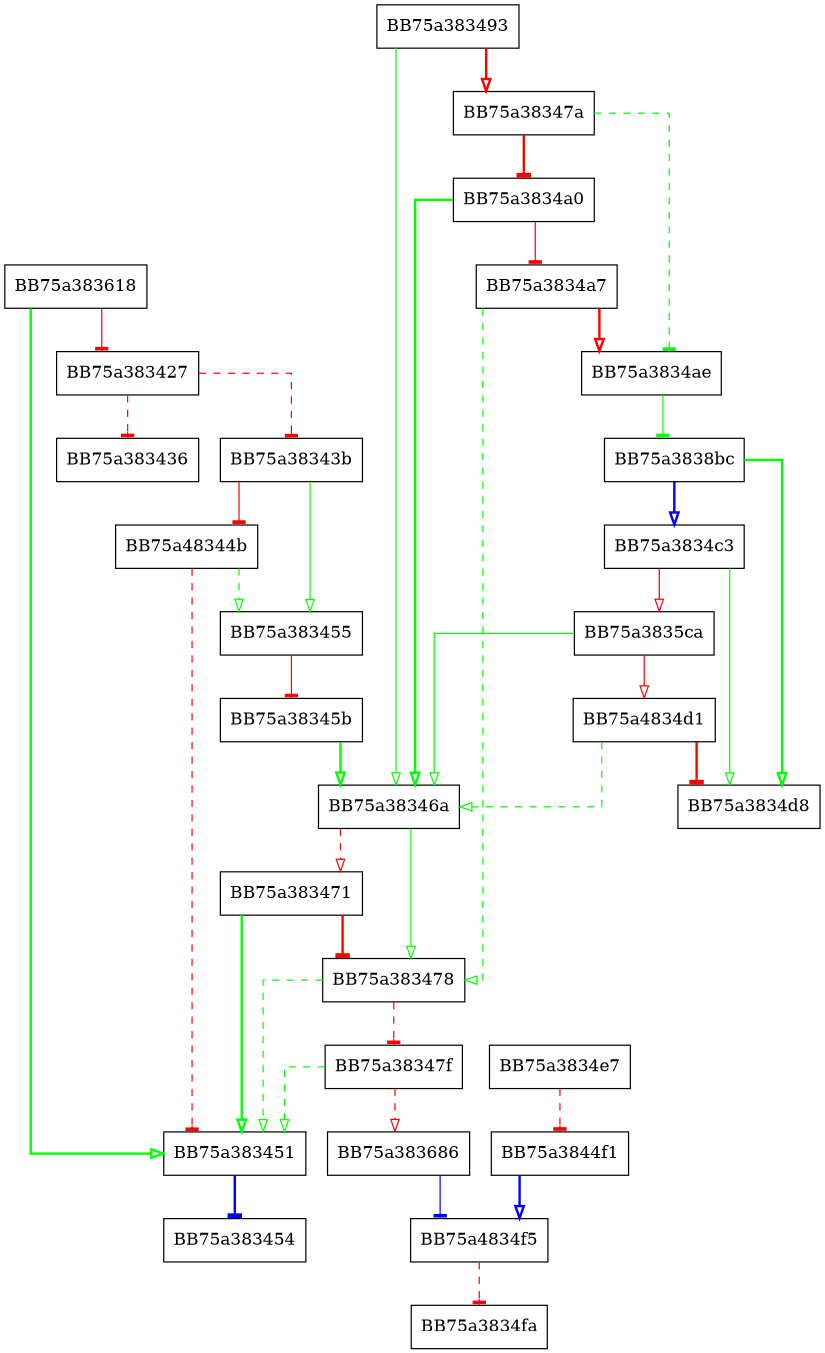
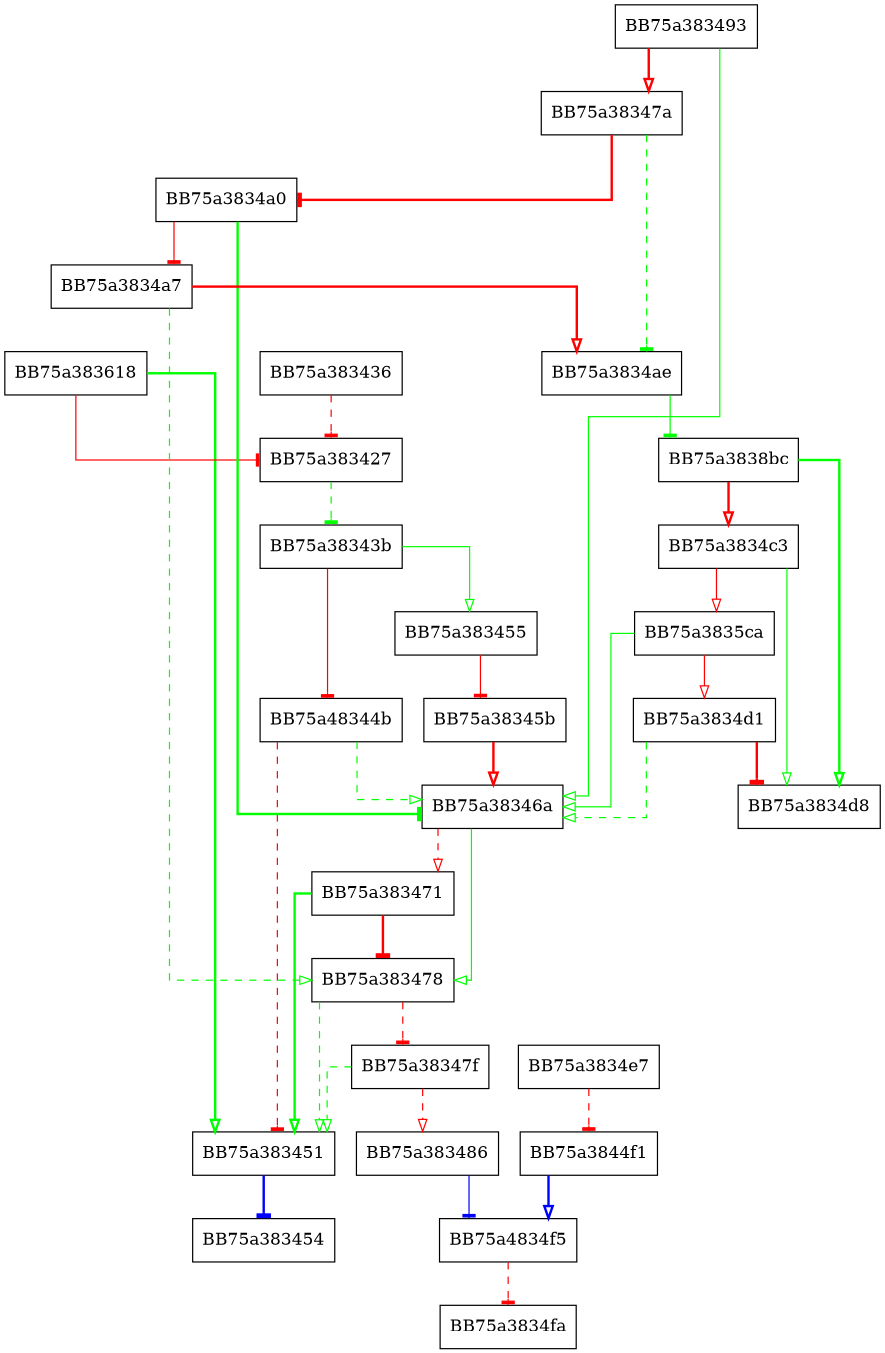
(275, 373) -> (331, 500)
(128, 413) -> (331, 413)
(415, 467) -> (238, 607)
(674, 497) -> (729, 497)
(239, 584) -> (357, 797)
(644, 720) -> (704, 720)
(340, 757) -> (493, 757)
(399, 1154) -> (427, 1154)
